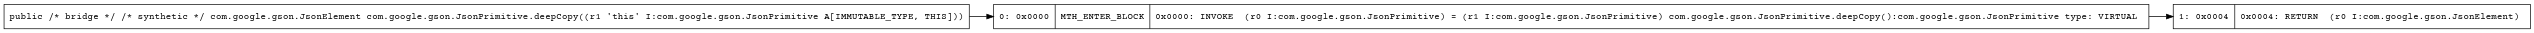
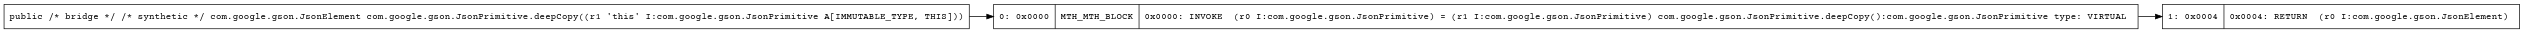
(1103, 16) -> (1097, 16)
